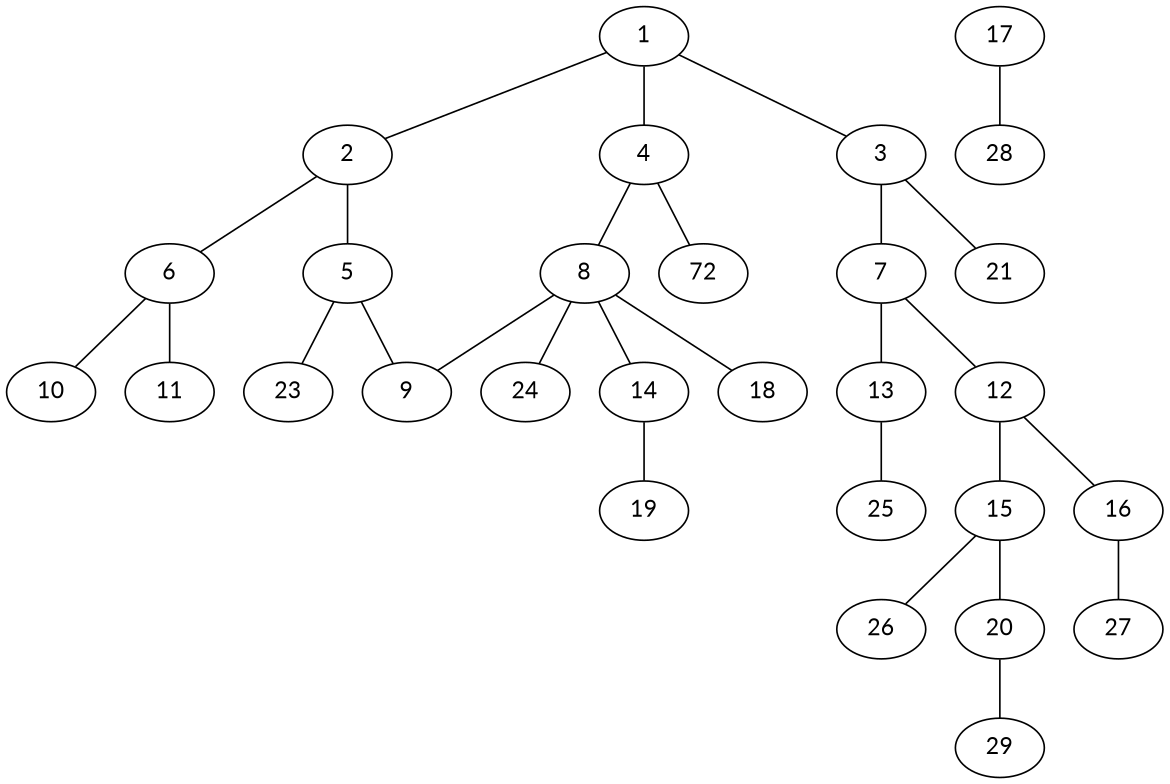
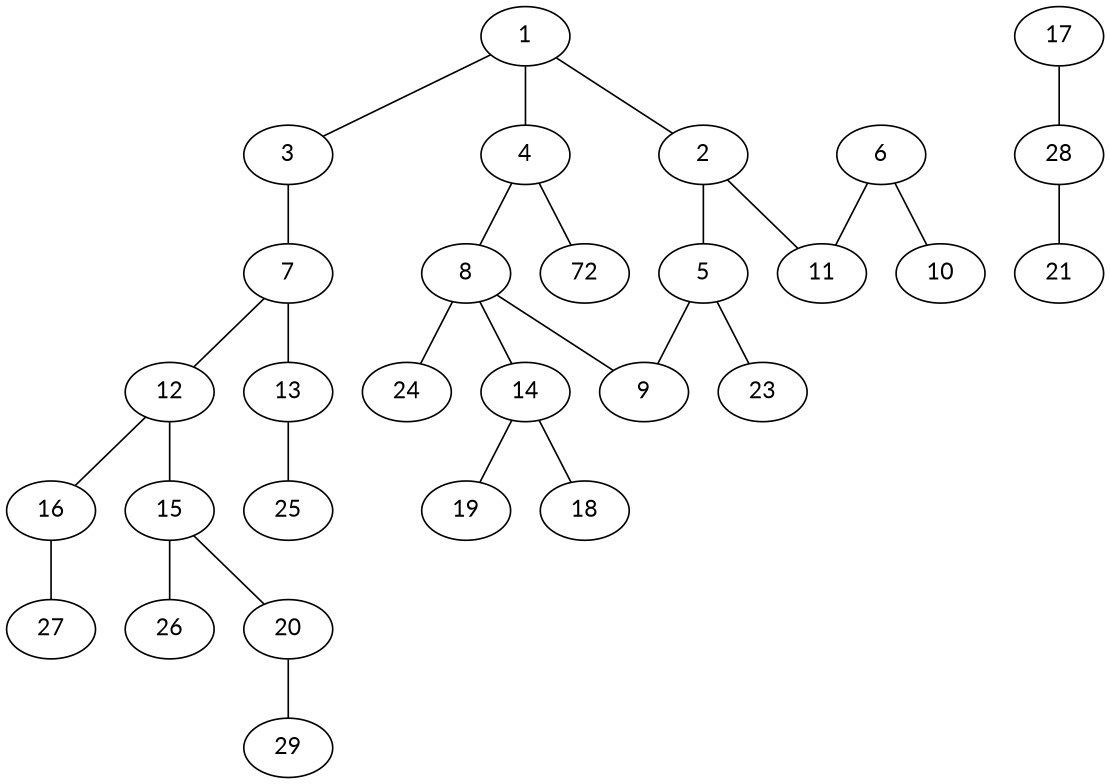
(258, 214) -> (762, 214)
(940, 214) -> (1059, 214)
(674, 333) -> (555, 451)
